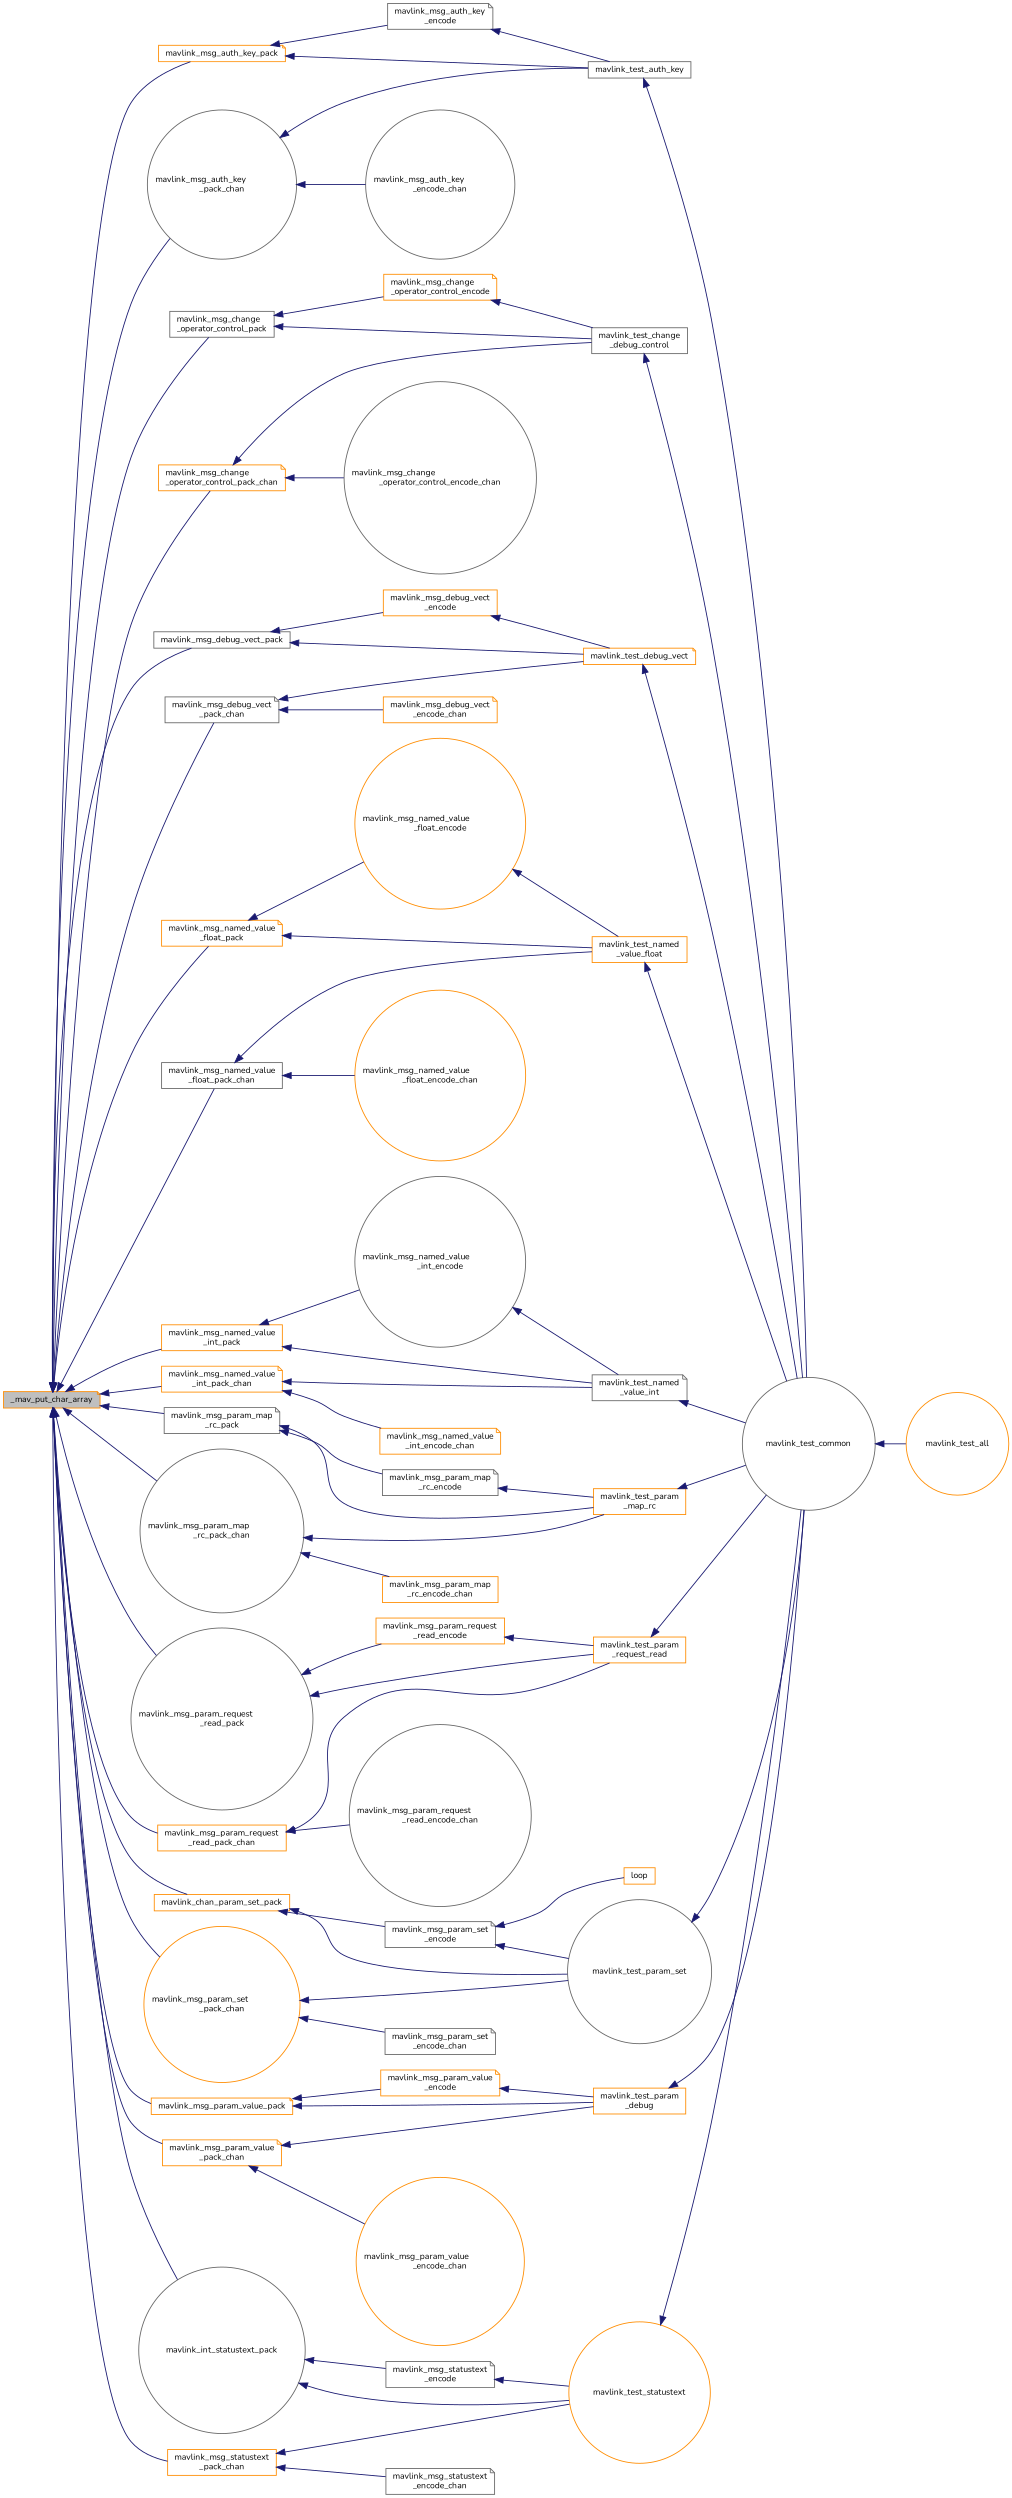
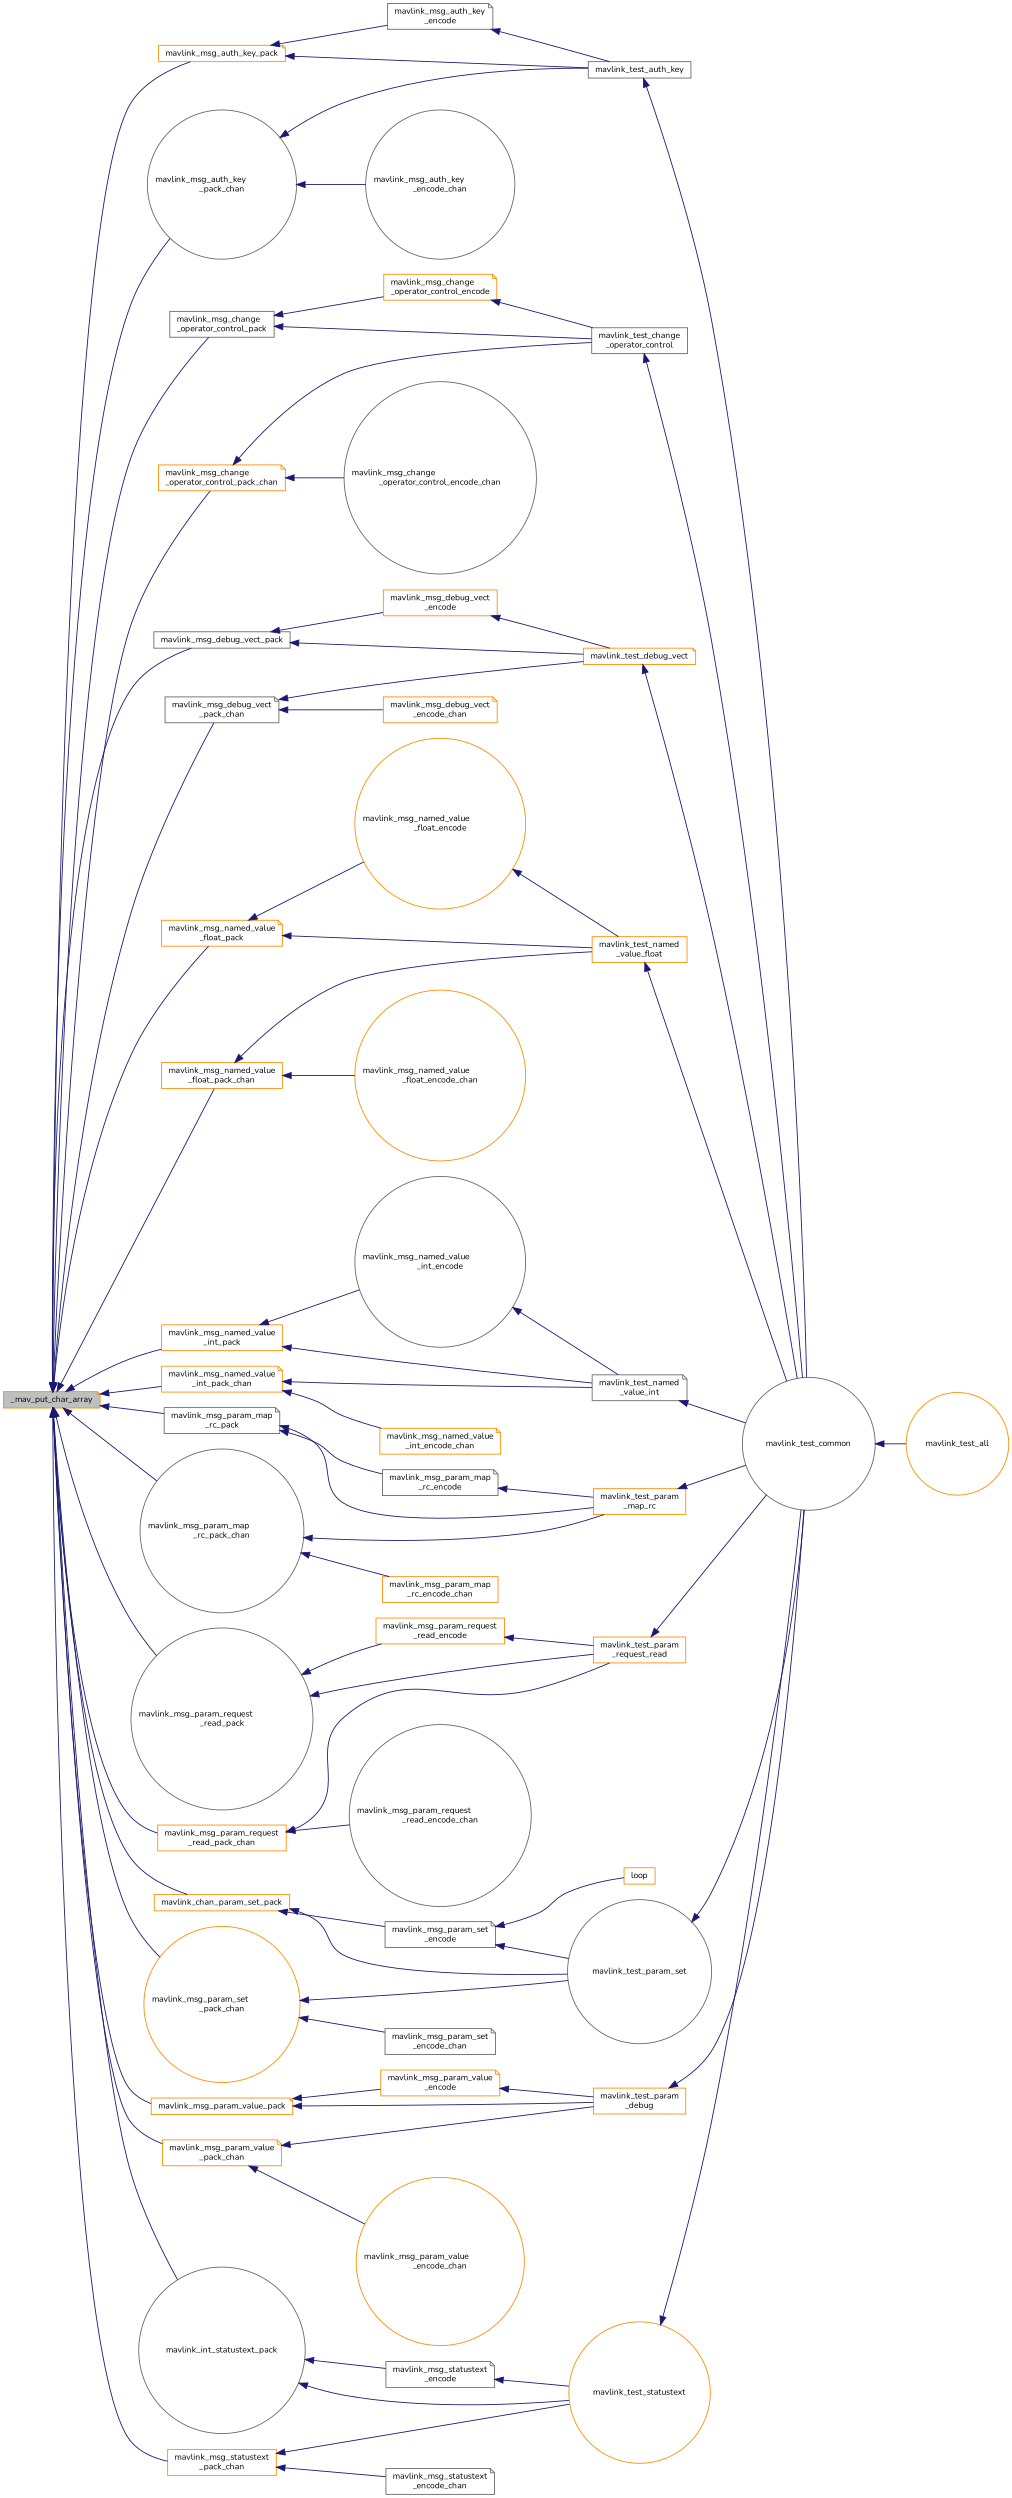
(640, 341) -> (640, 341)
(222, 1076) -> (222, 1076)
